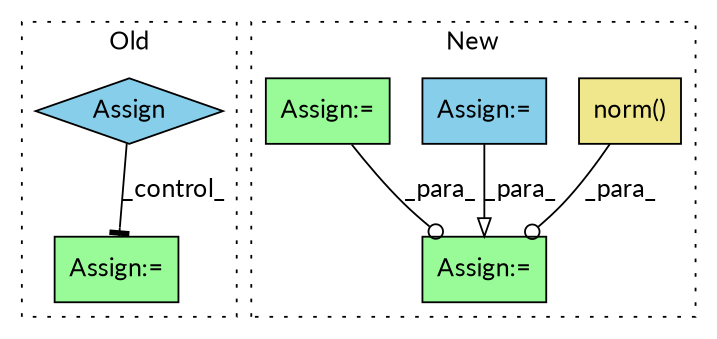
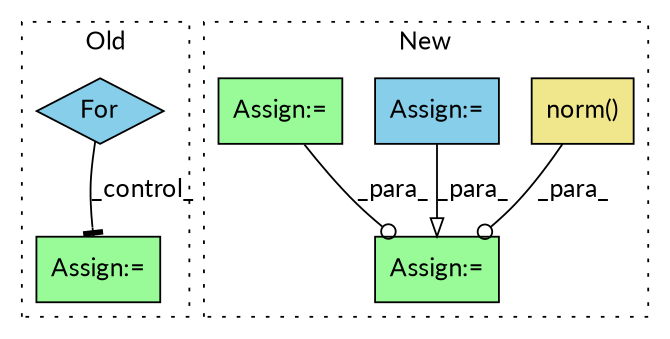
(129, 111) -> (100, 111)
